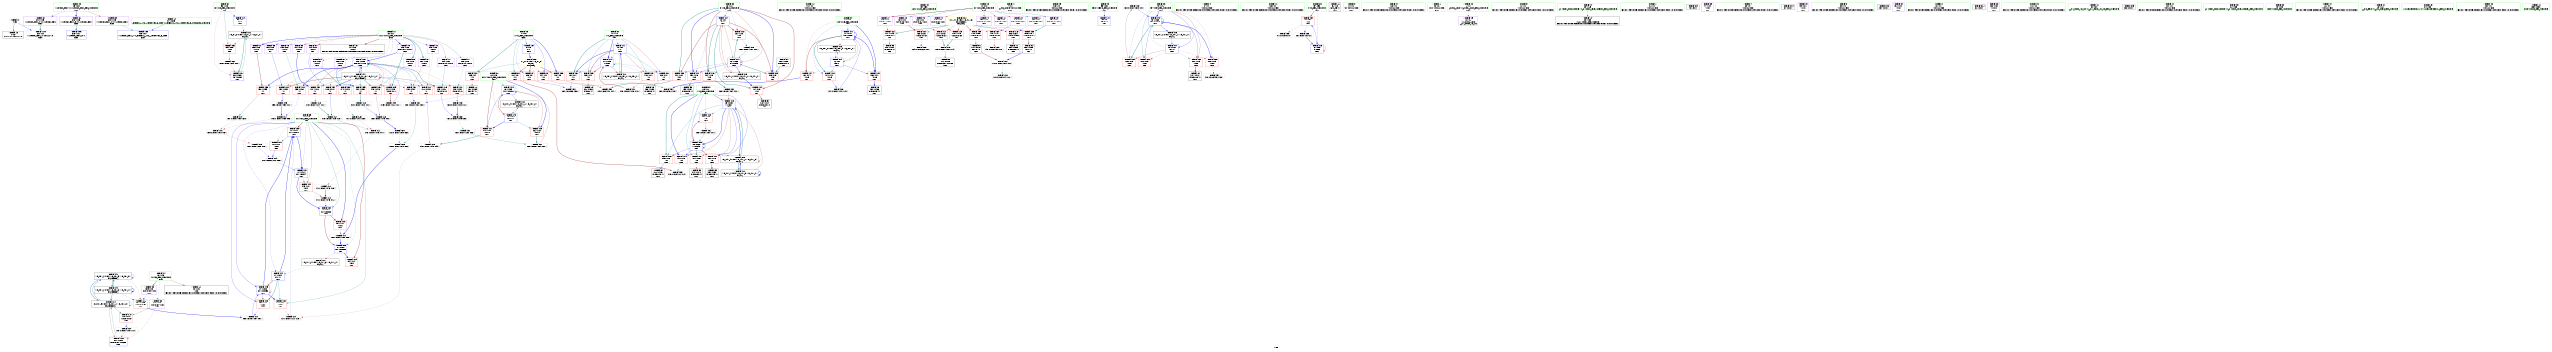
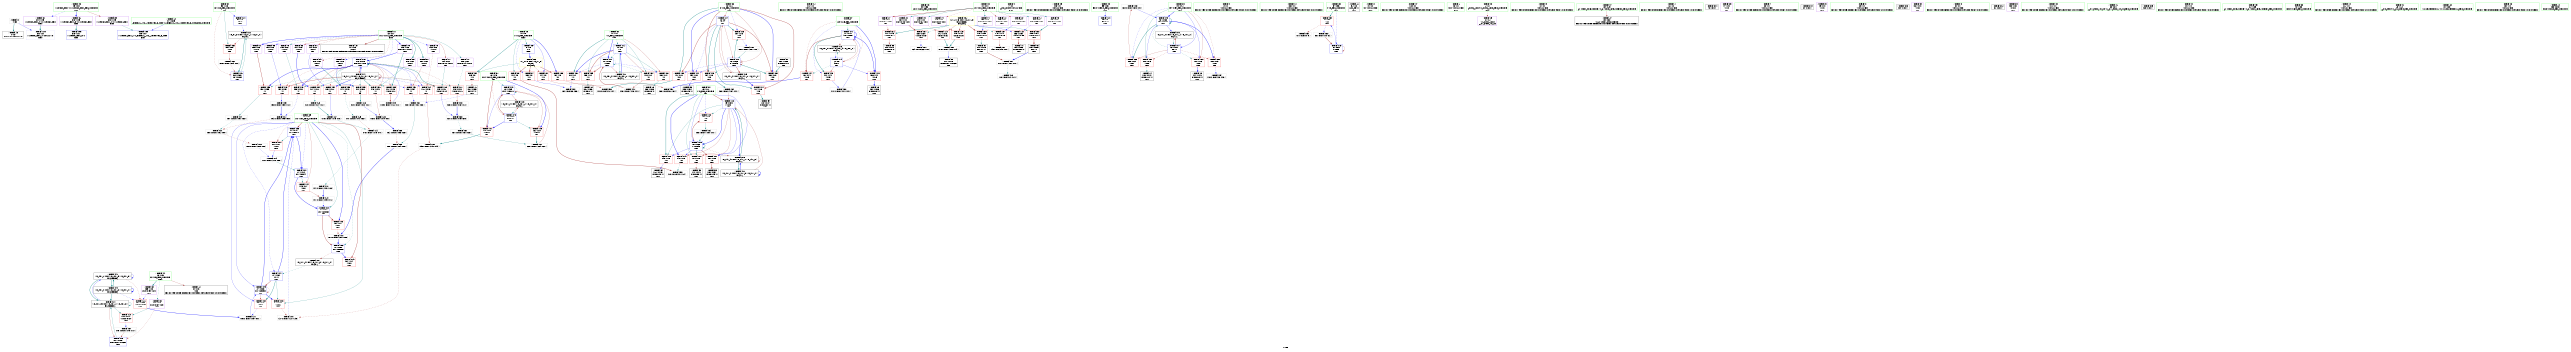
none -> (1175, 42)
(270, 52) -> (270, 52)
none -> (1147, 76)
